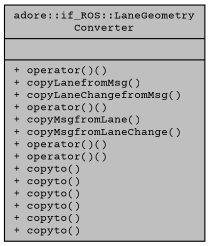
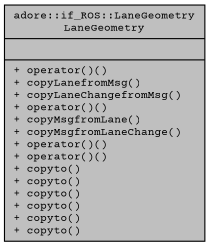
(105, 27) -> (105, 27)
